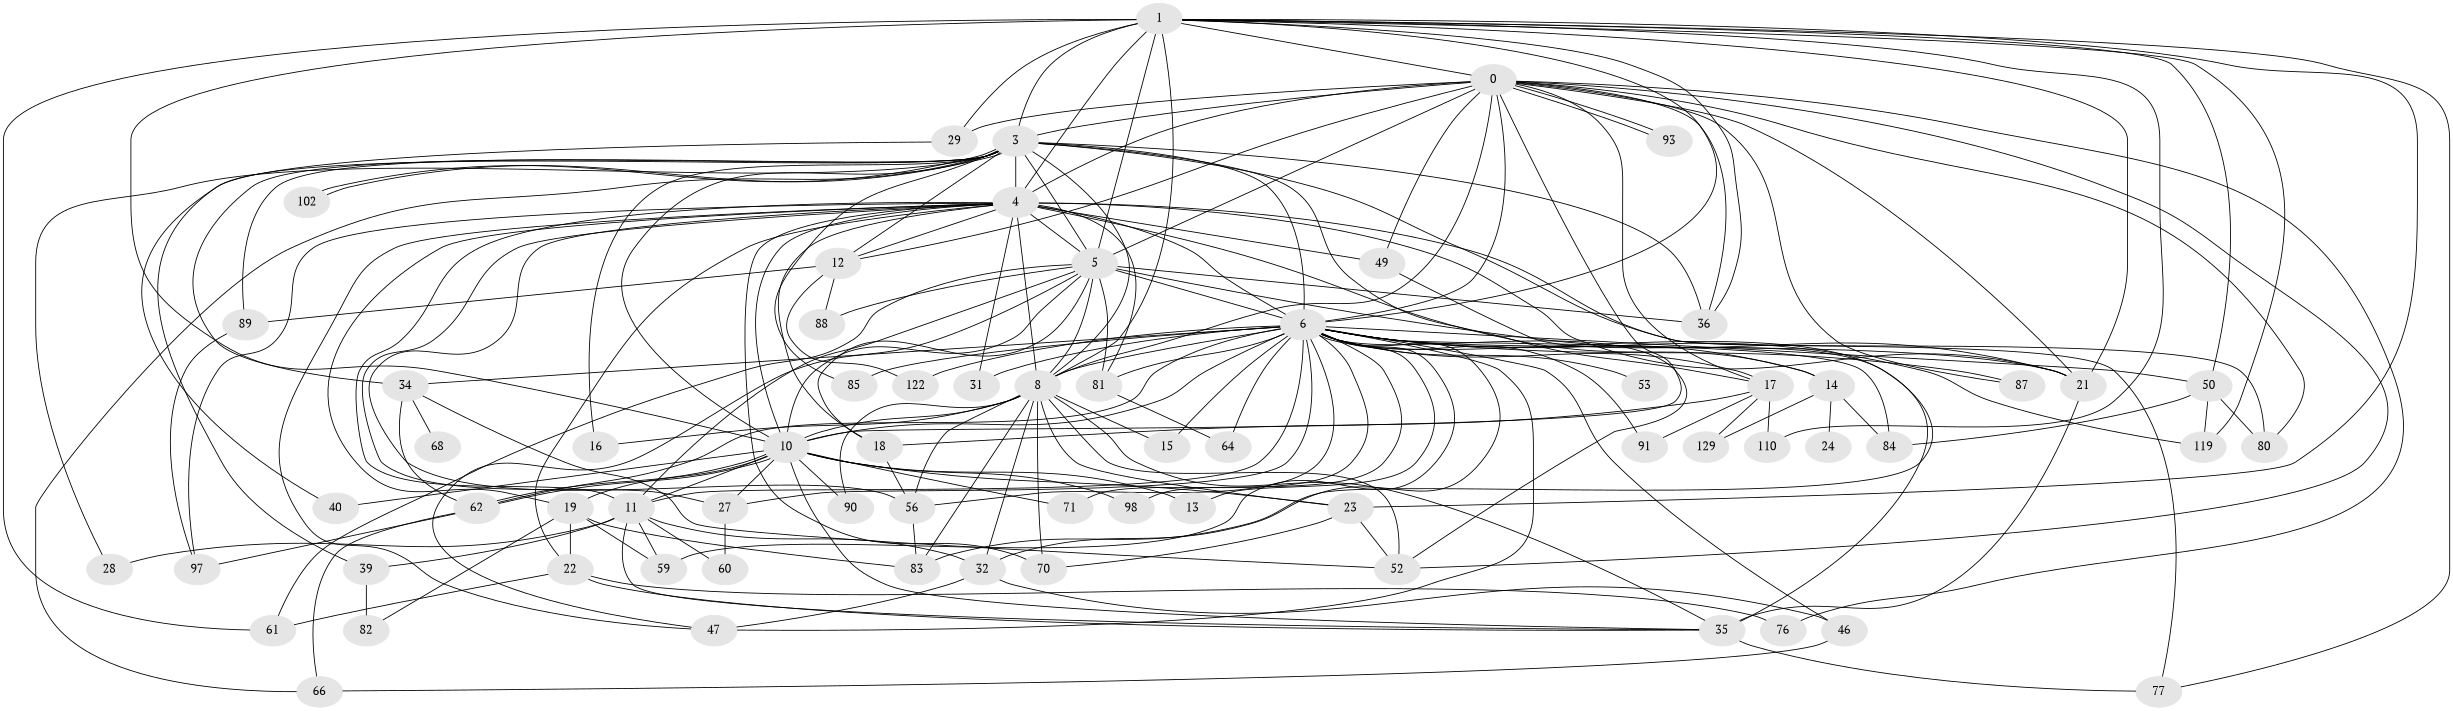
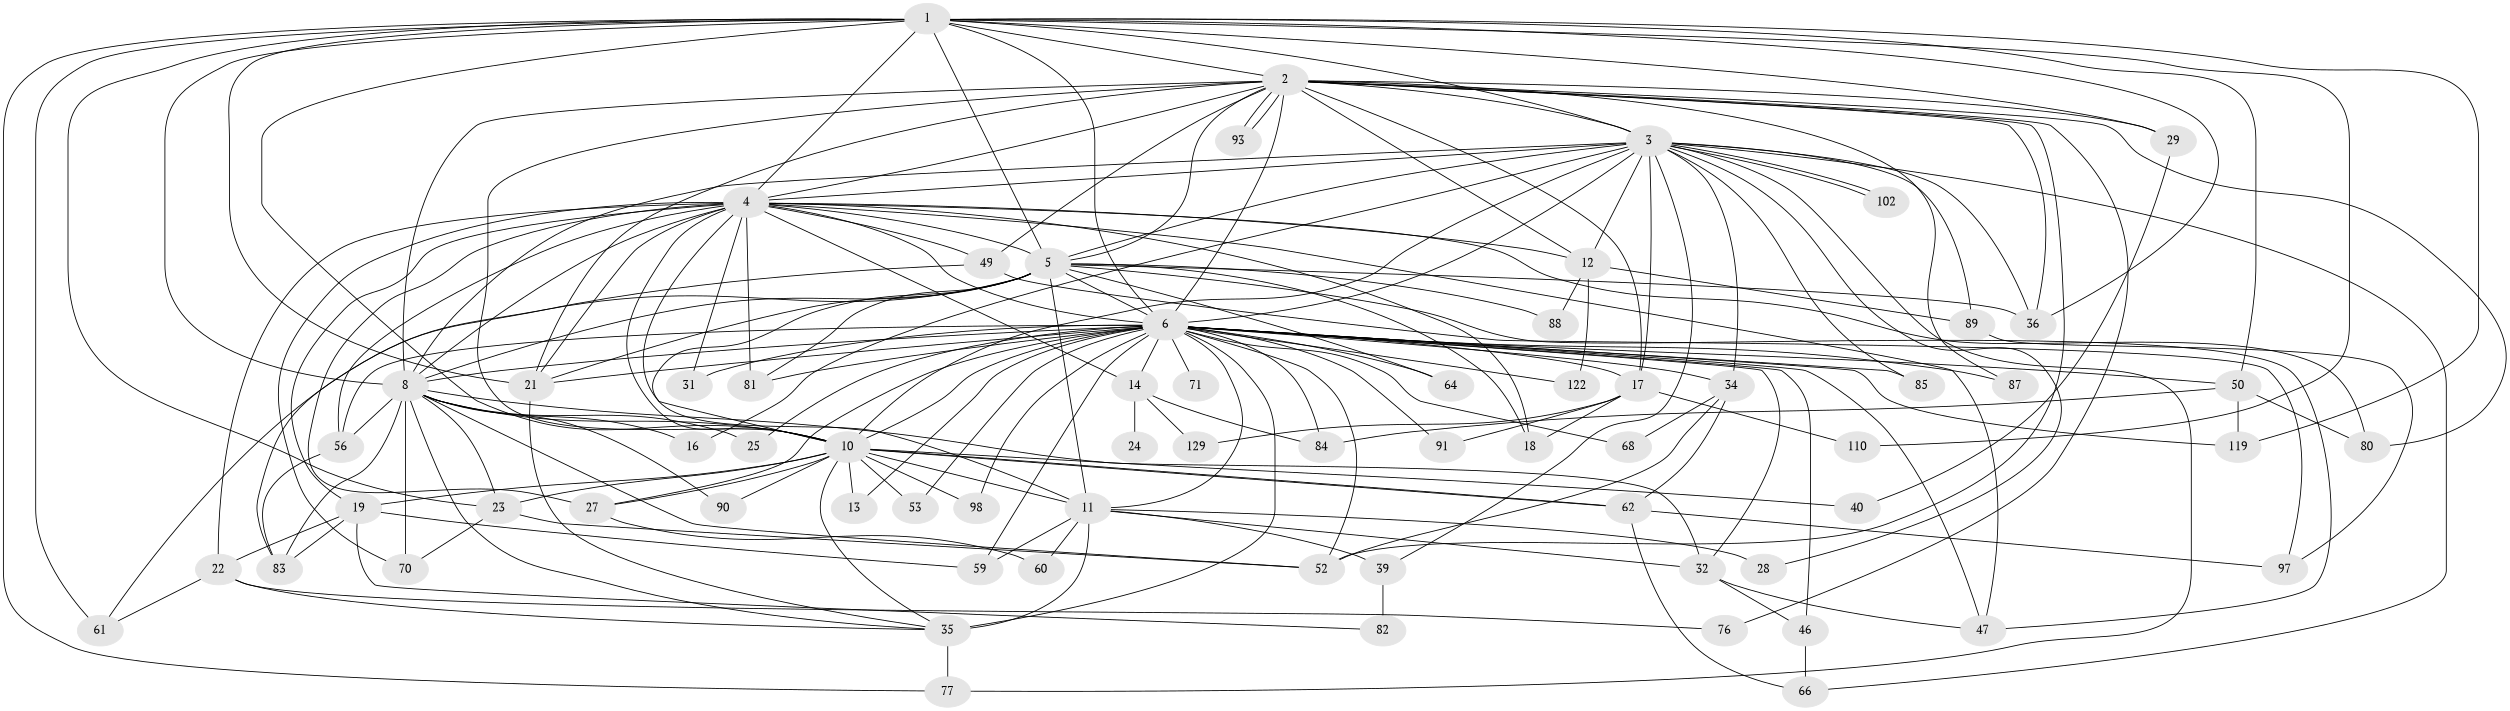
(1493, 80) -> (1285, 80)
(472, 220) -> (1914, 346)
(1164, 416) -> (1261, 322)
(734, 440) -> (1398, 383)
(1167, 447) -> (754, 447)
(896, 478) -> none
(928, 479) -> (880, 477)
